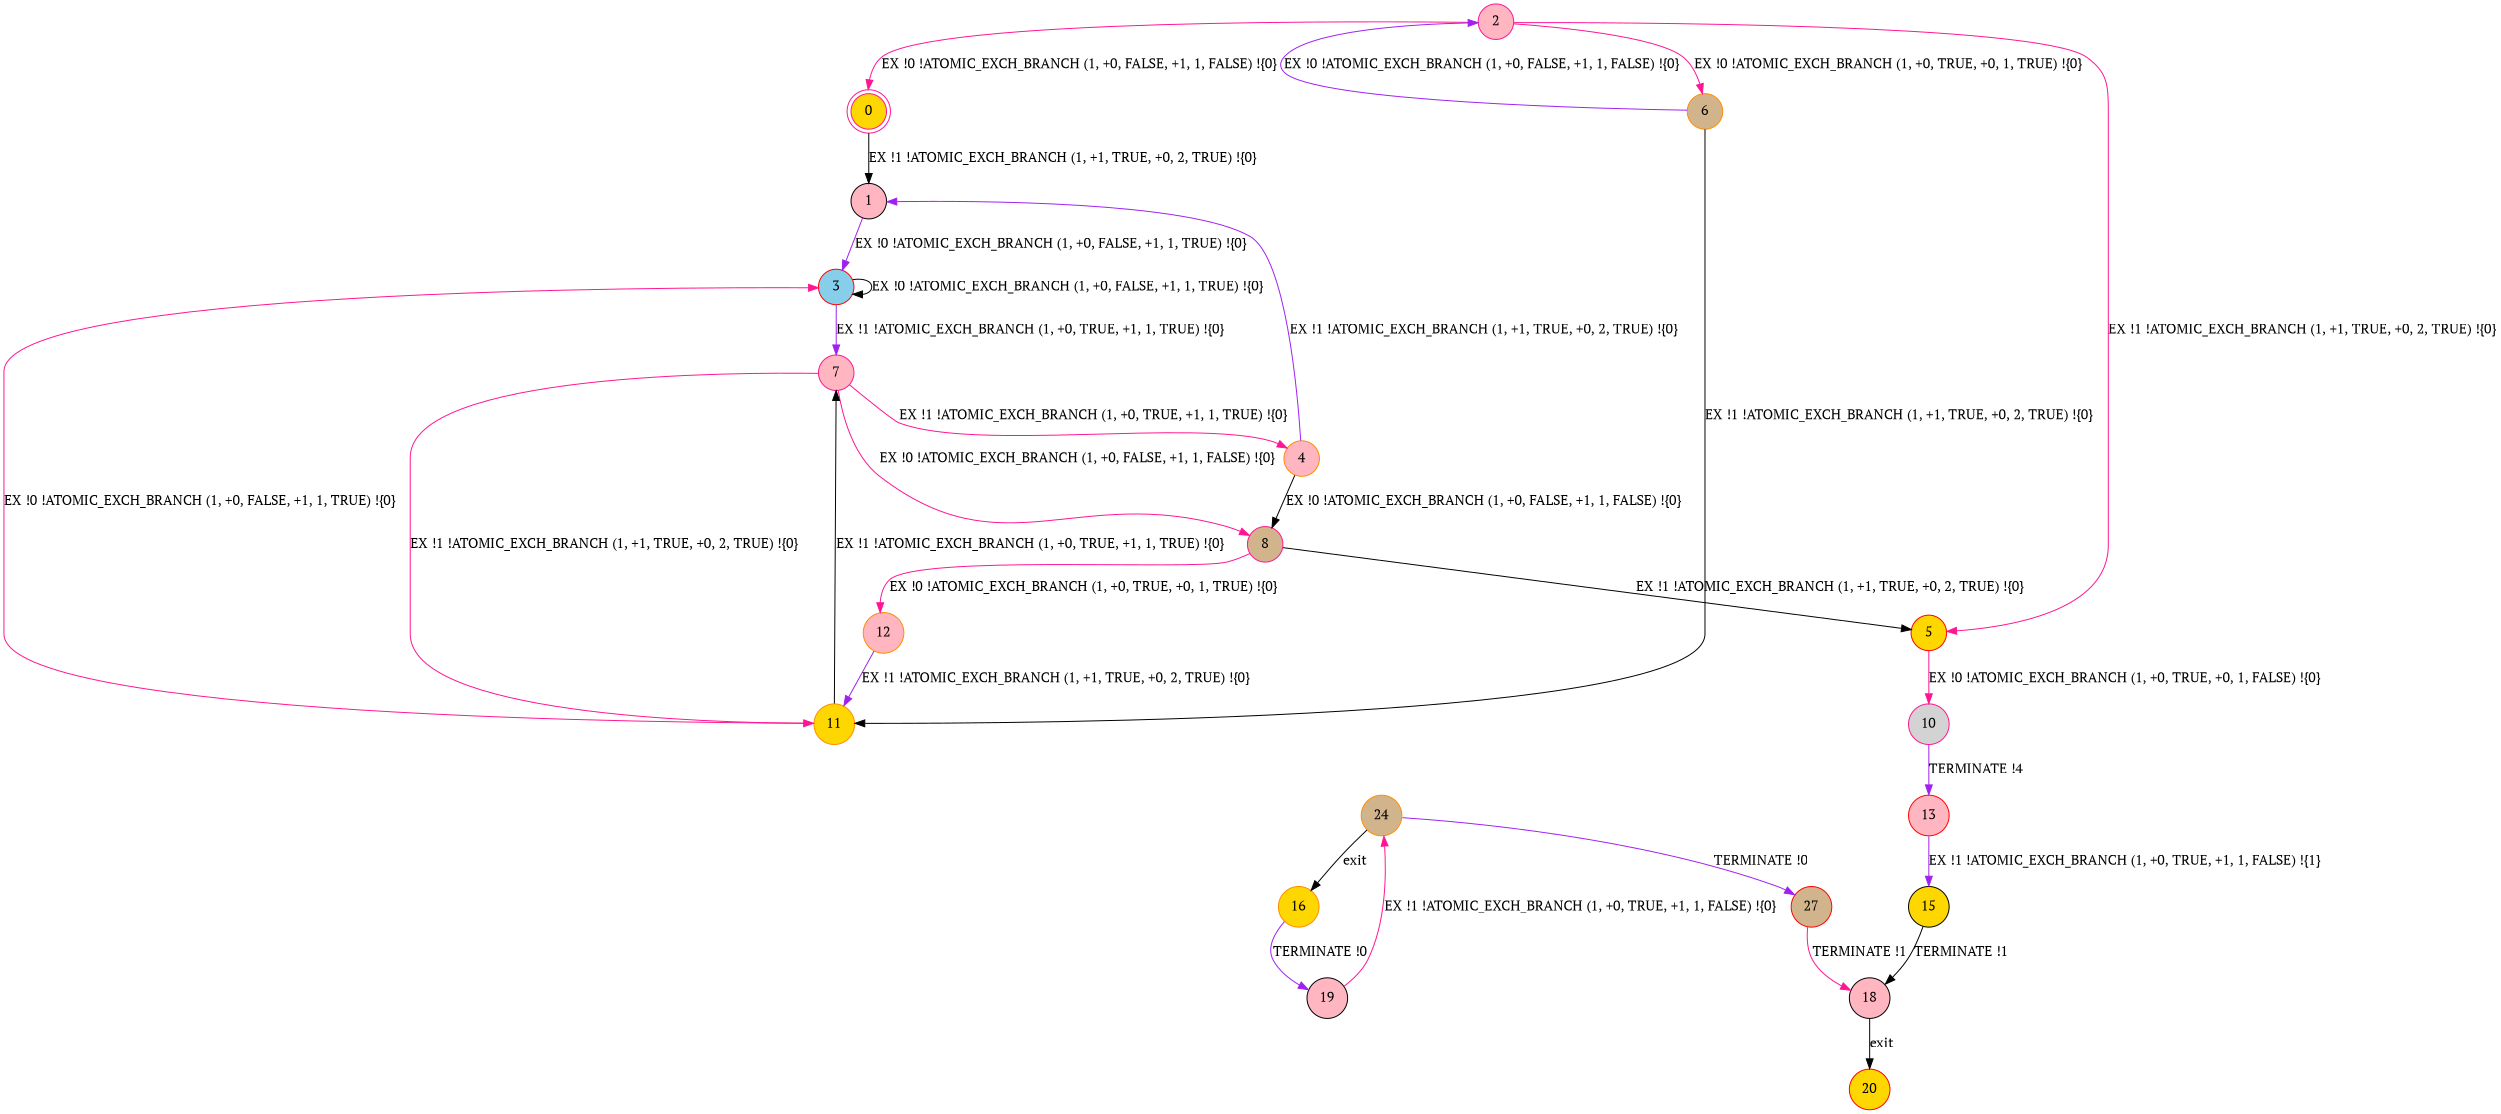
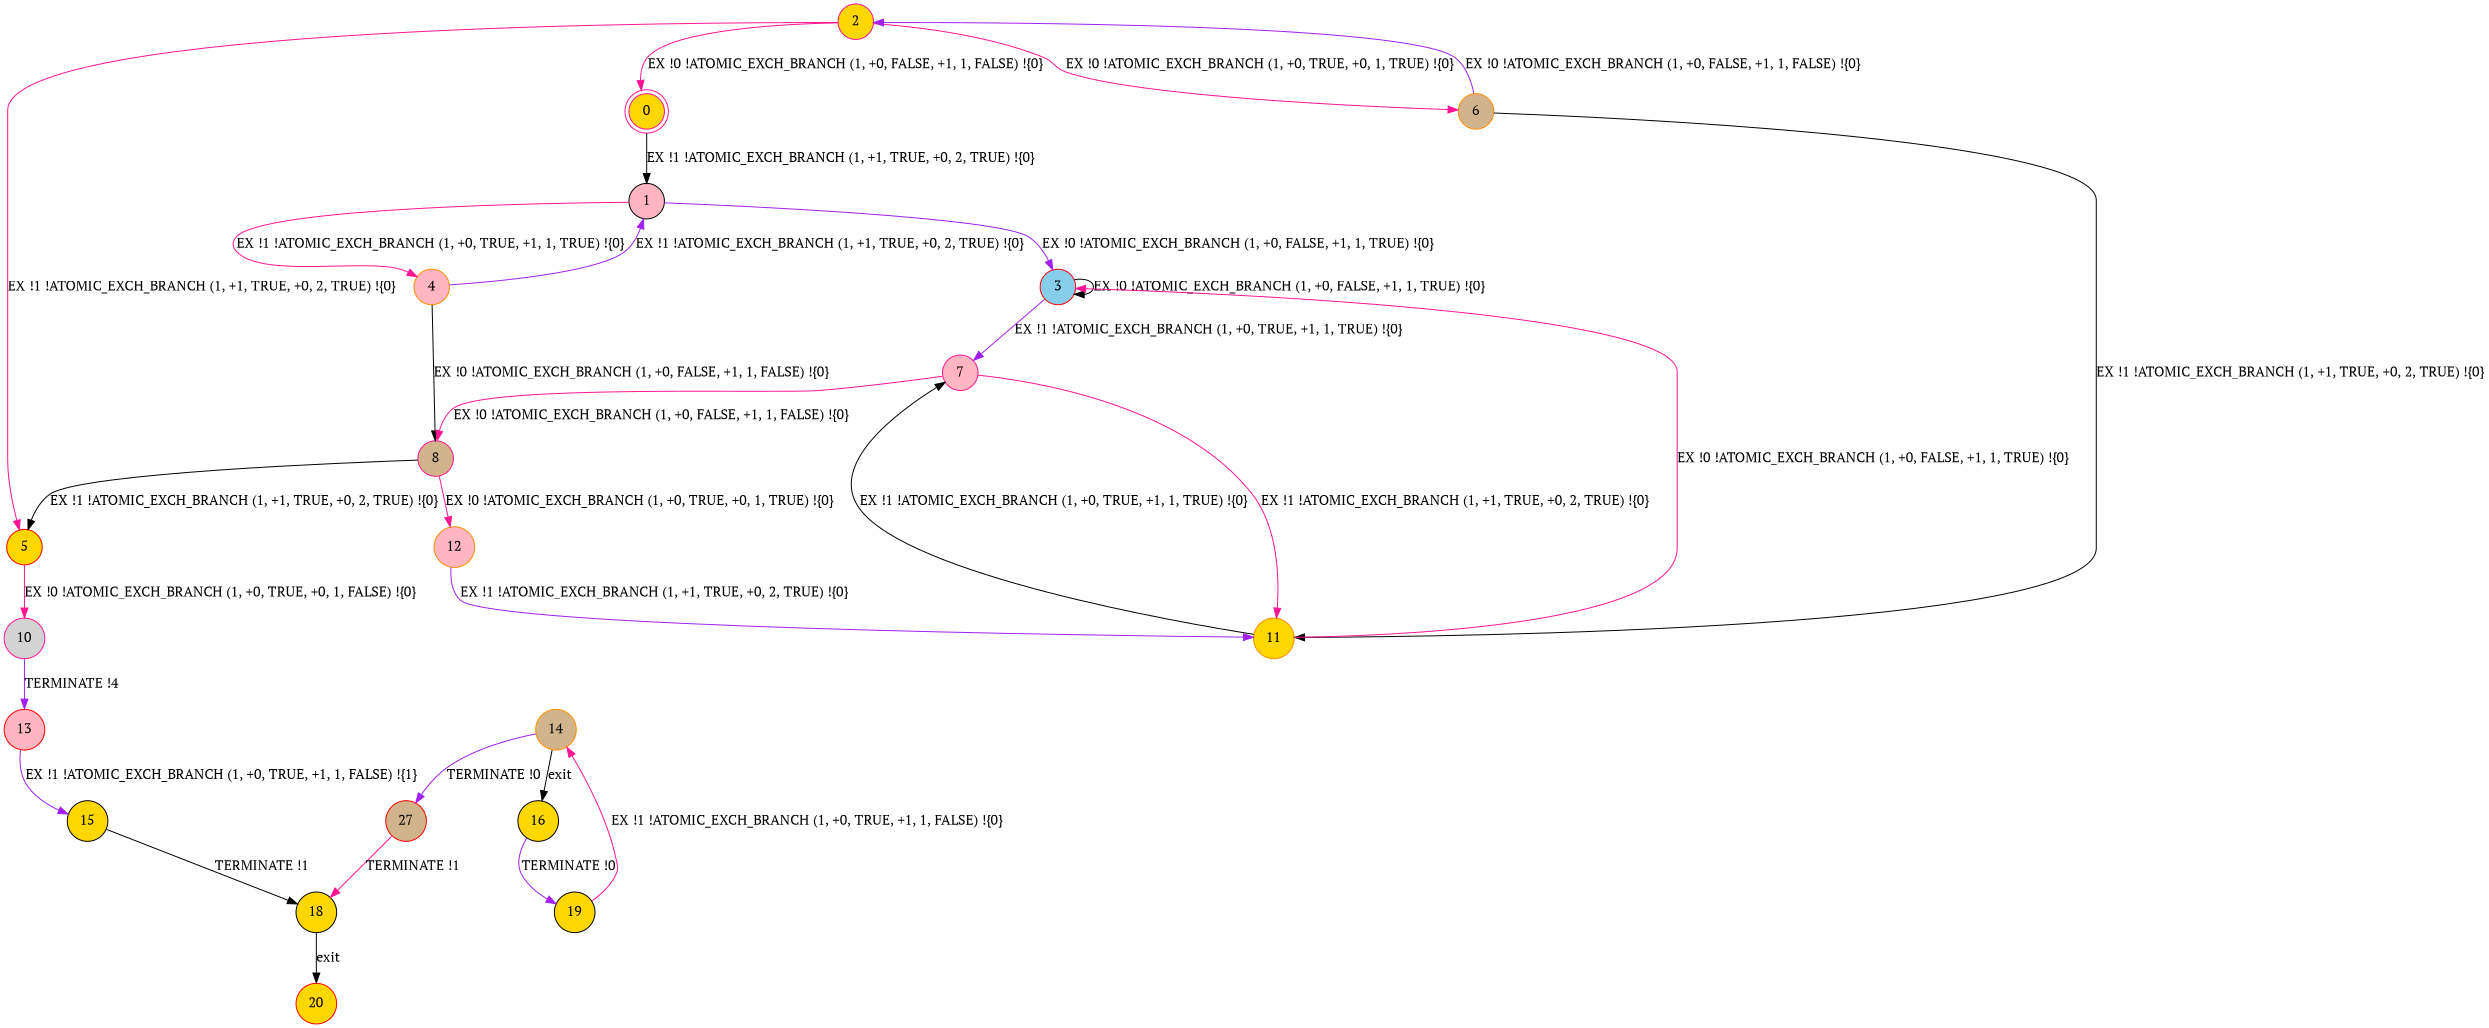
(1496, 22) -> (856, 22)
(1057, 435) -> (335, 215)
(1382, 816) -> (556, 730)
(1299, 907) -> (538, 821)
(1327, 998) -> (575, 912)
(1870, 998) -> (316, 912)
